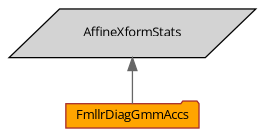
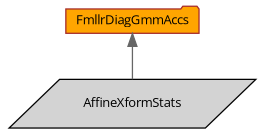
(132, 87) -> (132, 63)
